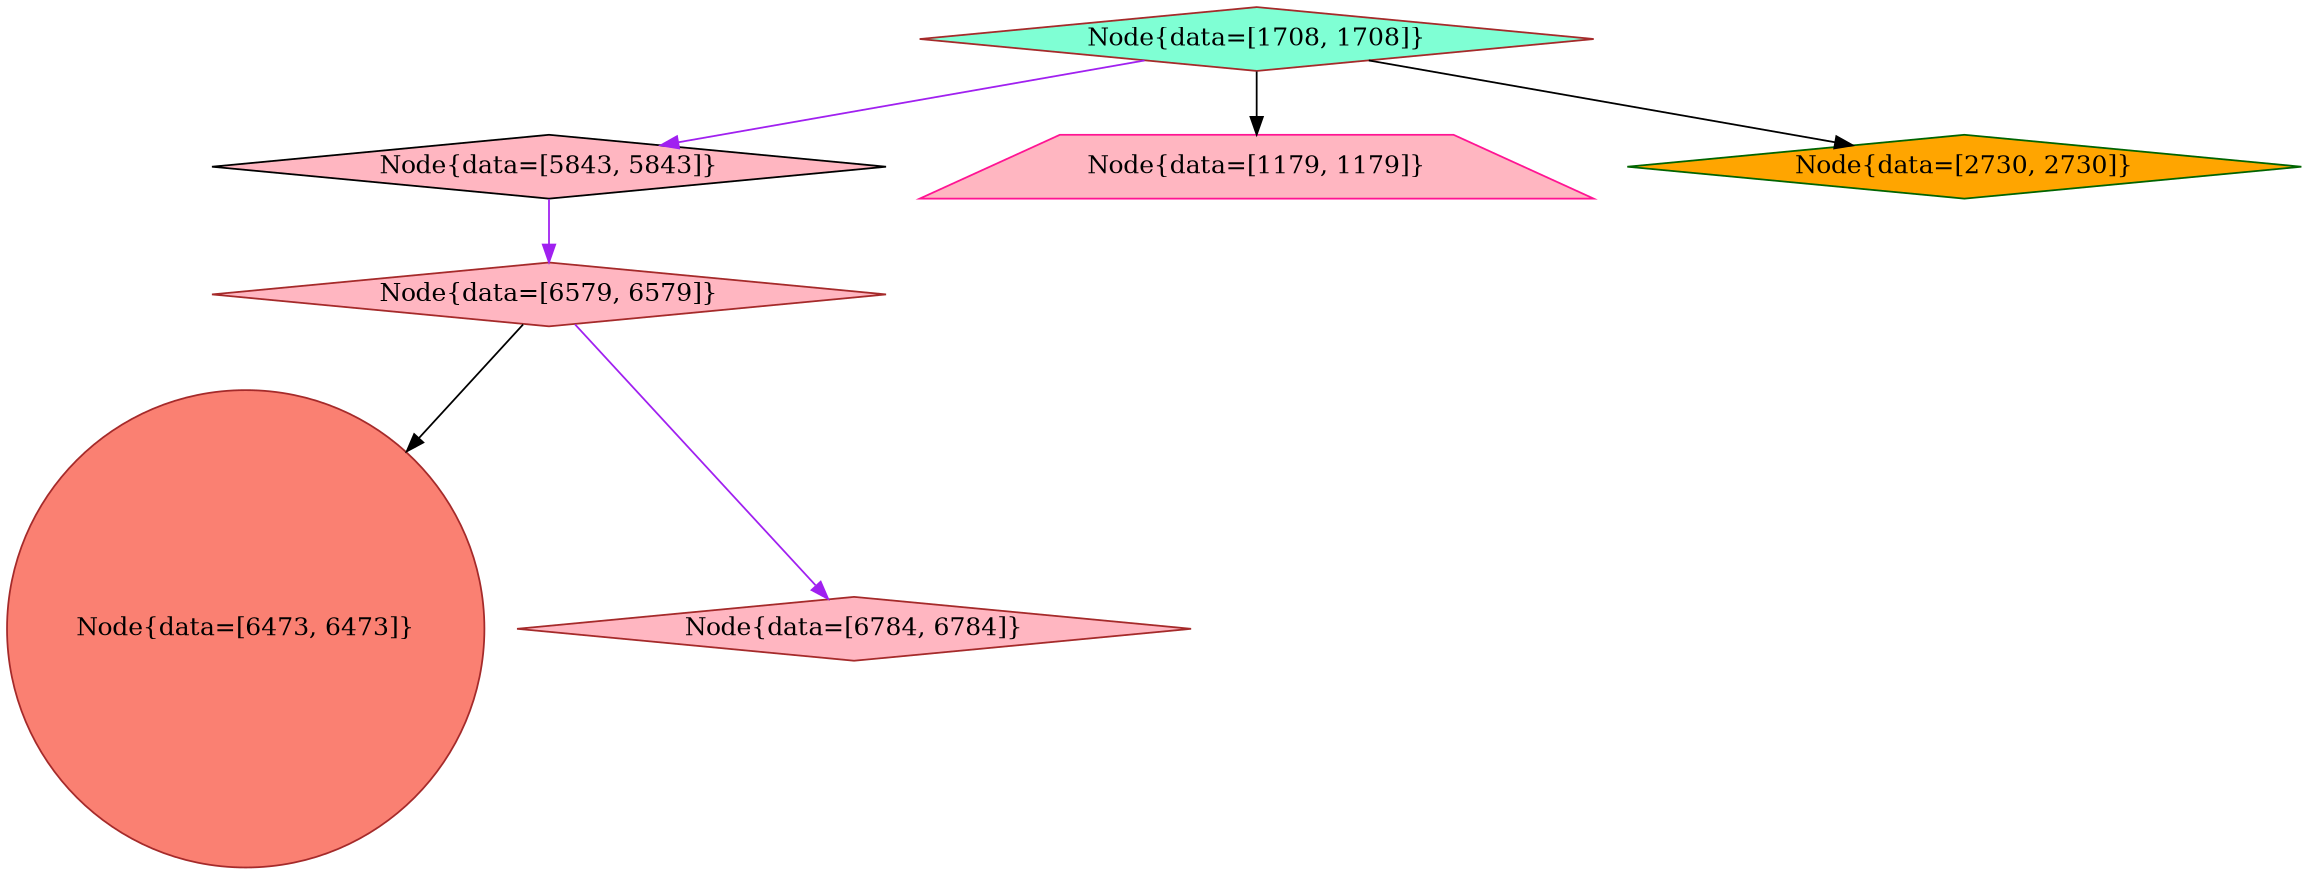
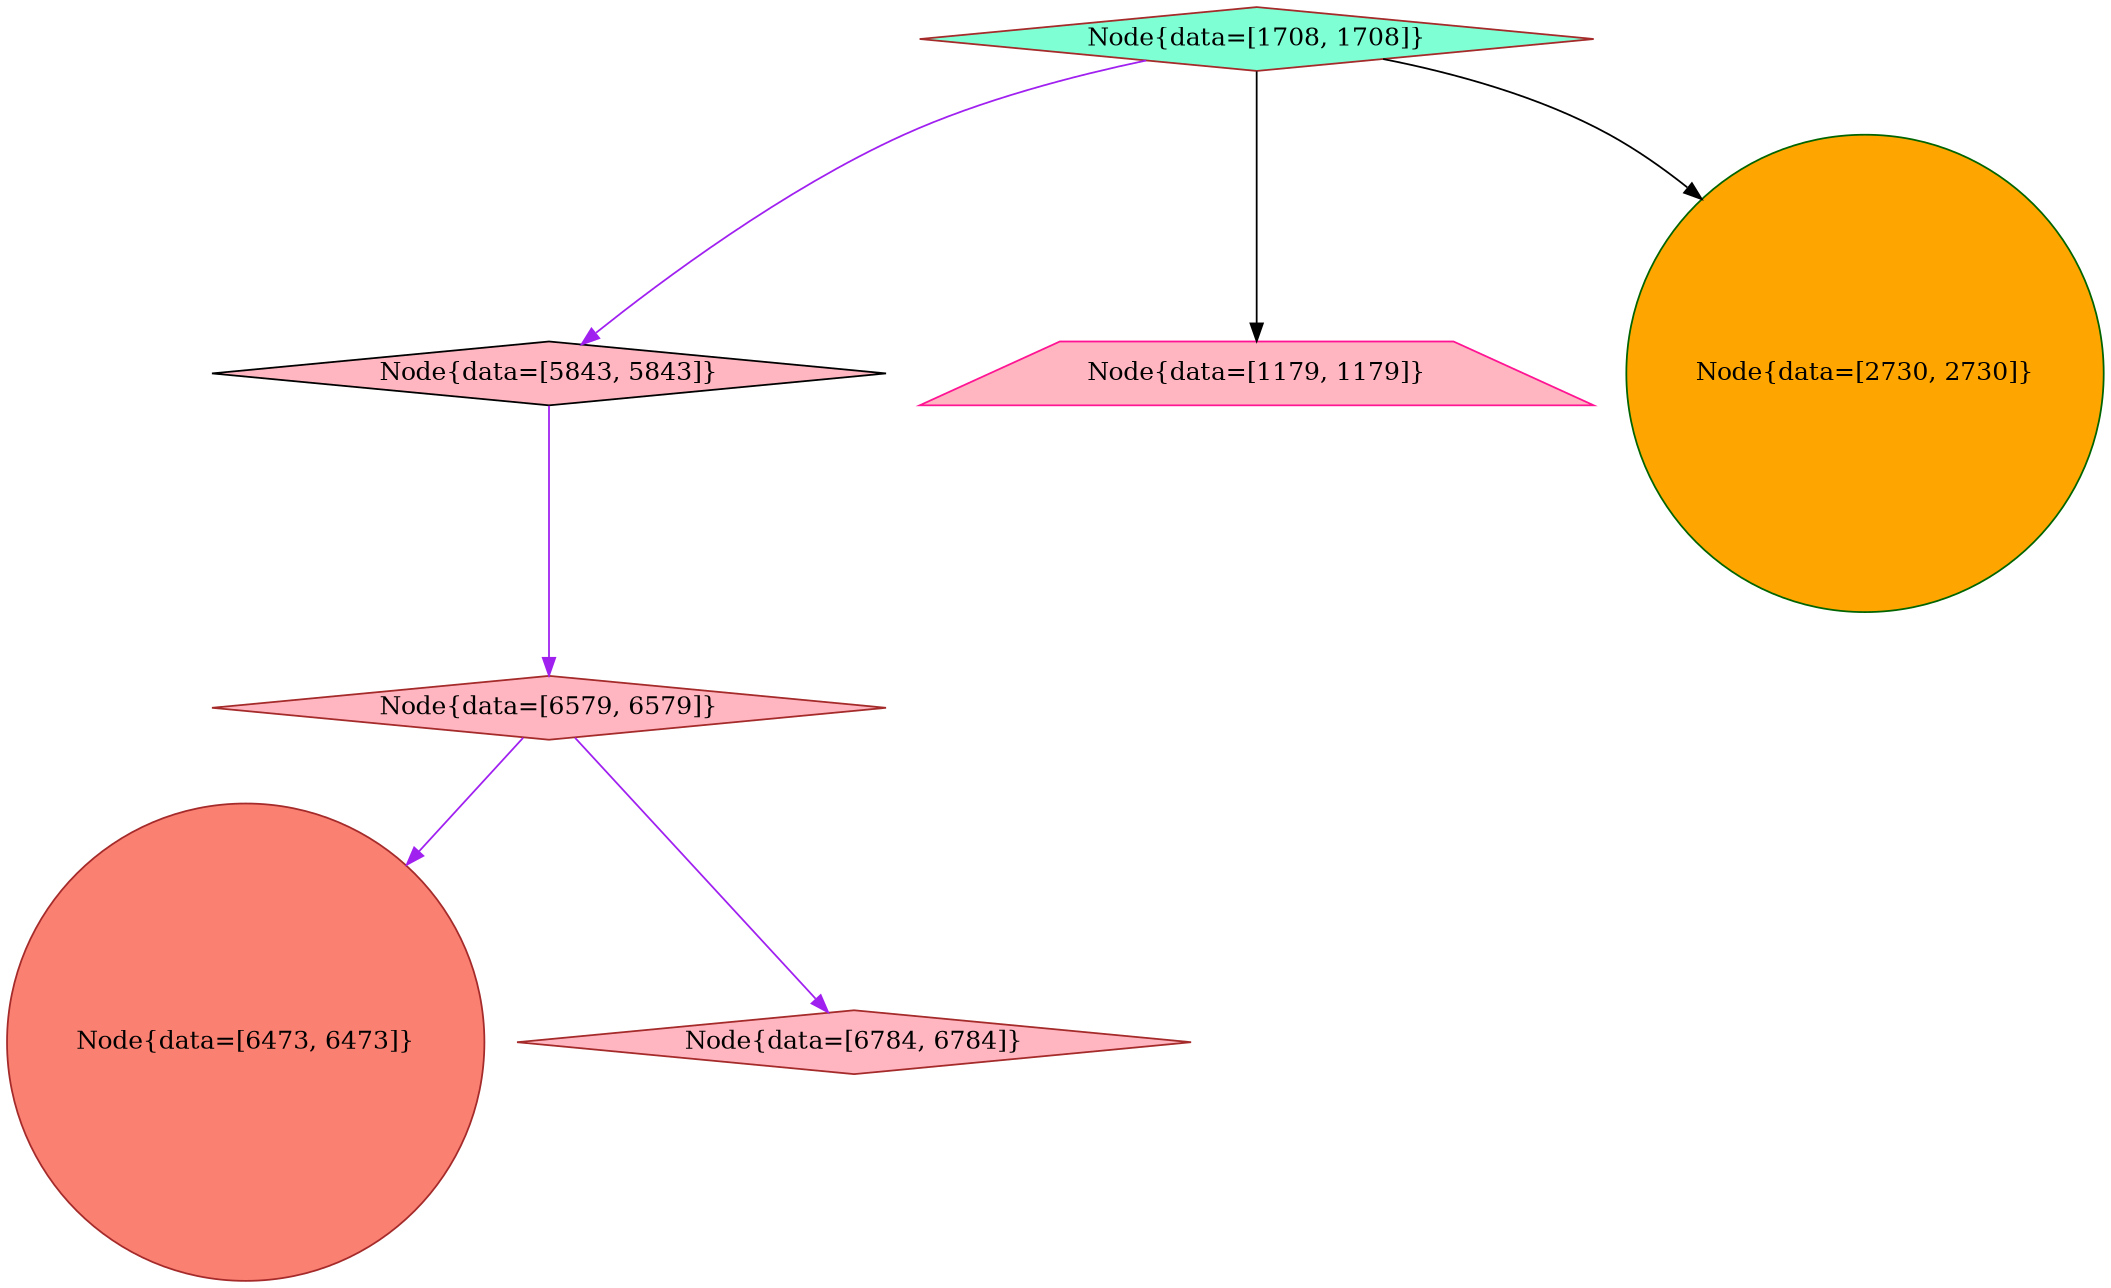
(1964, 167) -> (1865, 373)
(471, 381) -> (471, 795)
